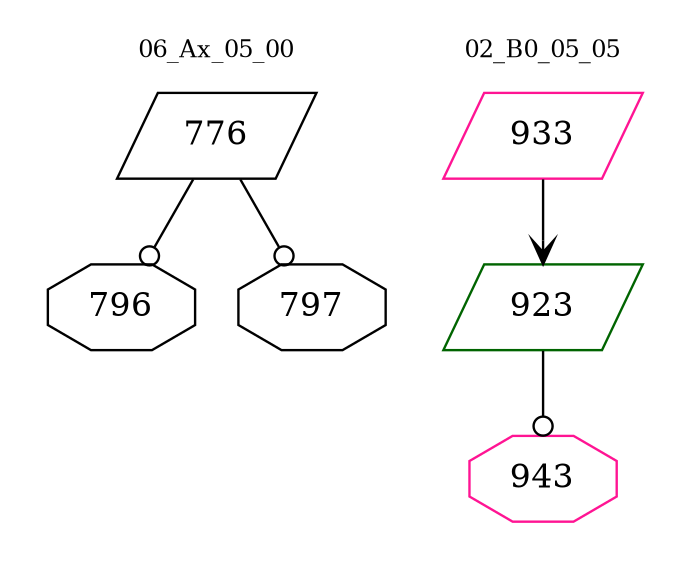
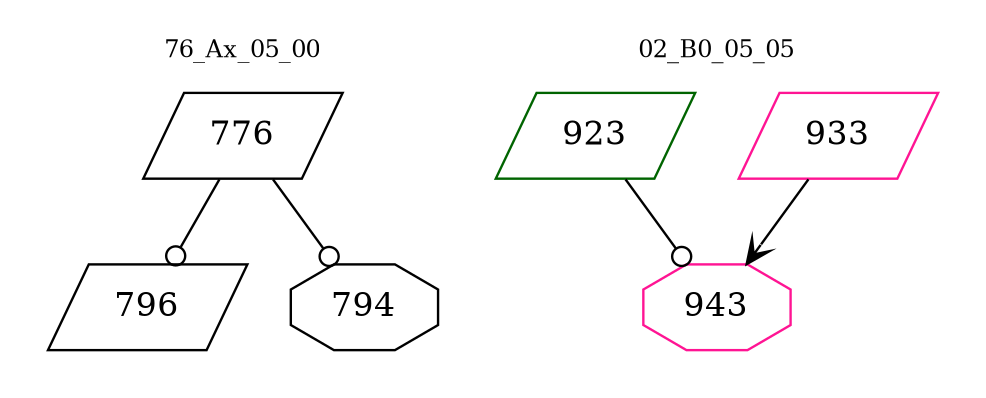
(217, 51) -> (243, 51)
(543, 210) -> (785, 212)
(121, 307) -> (148, 307)
(312, 307) -> (364, 307)
